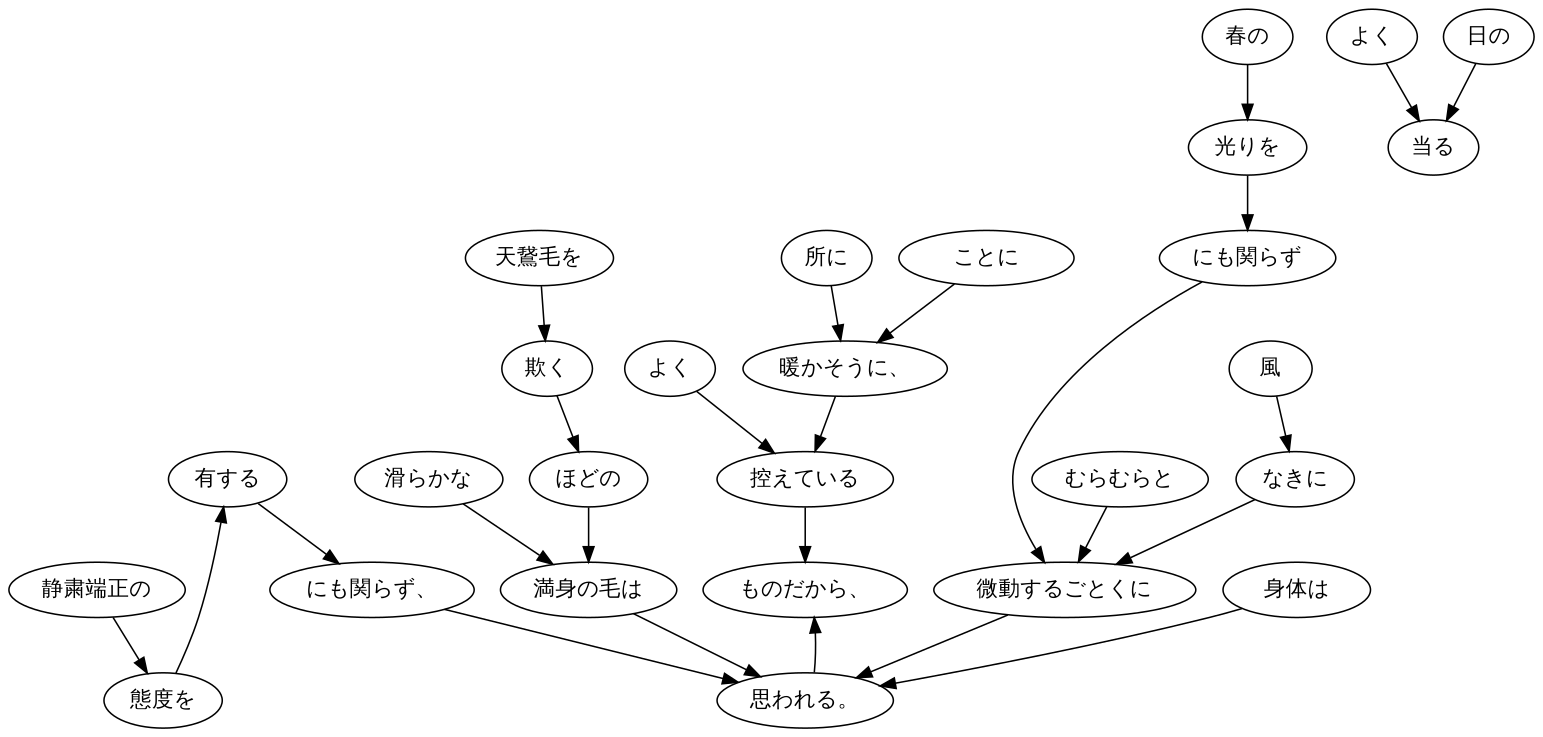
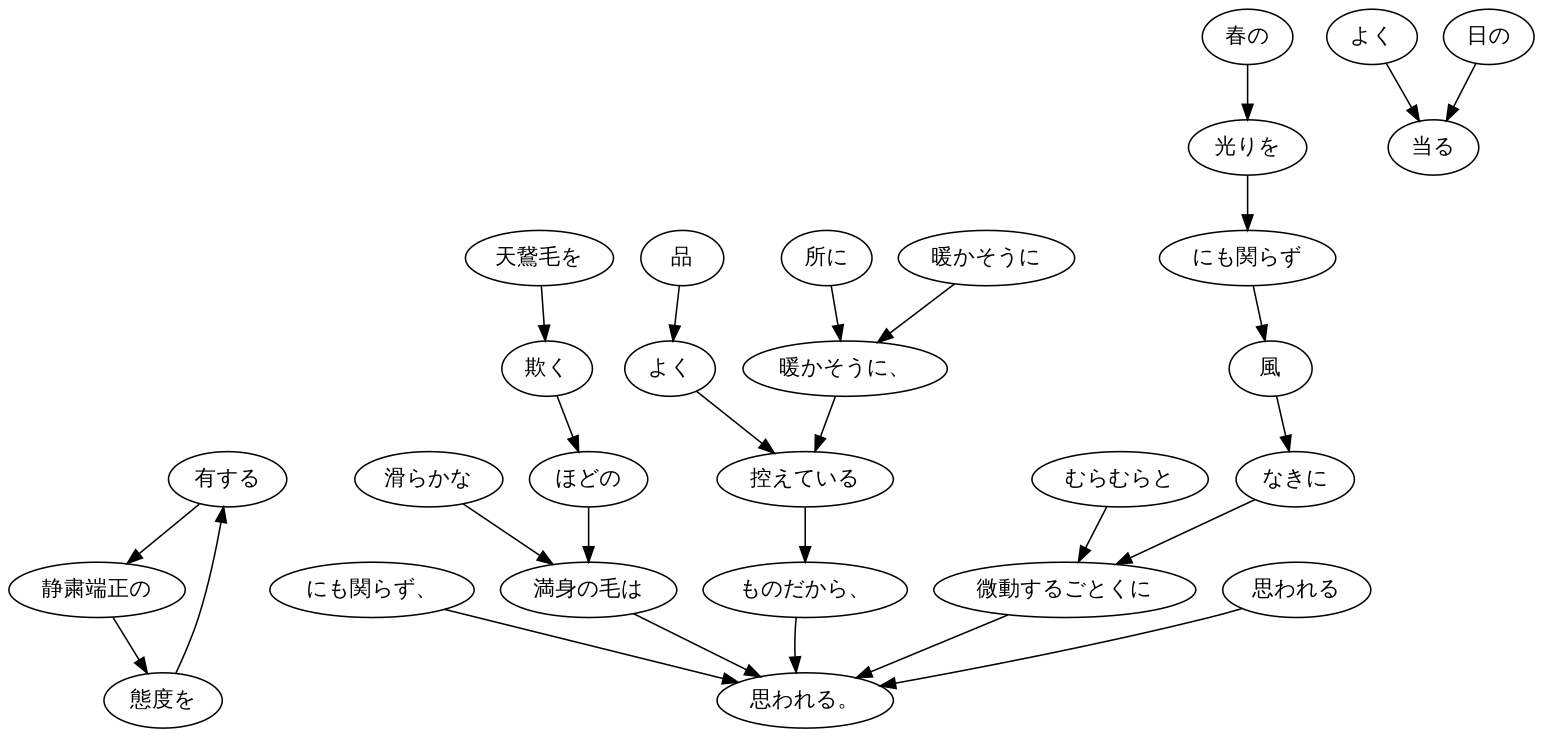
none -> (682, 258)
(986, 258) -> (986, 258)
(1061, 389) -> (1258, 306)
(292, 529) -> (169, 529)
(1297, 590) -> (1297, 590)
(816, 653) -> (795, 637)
